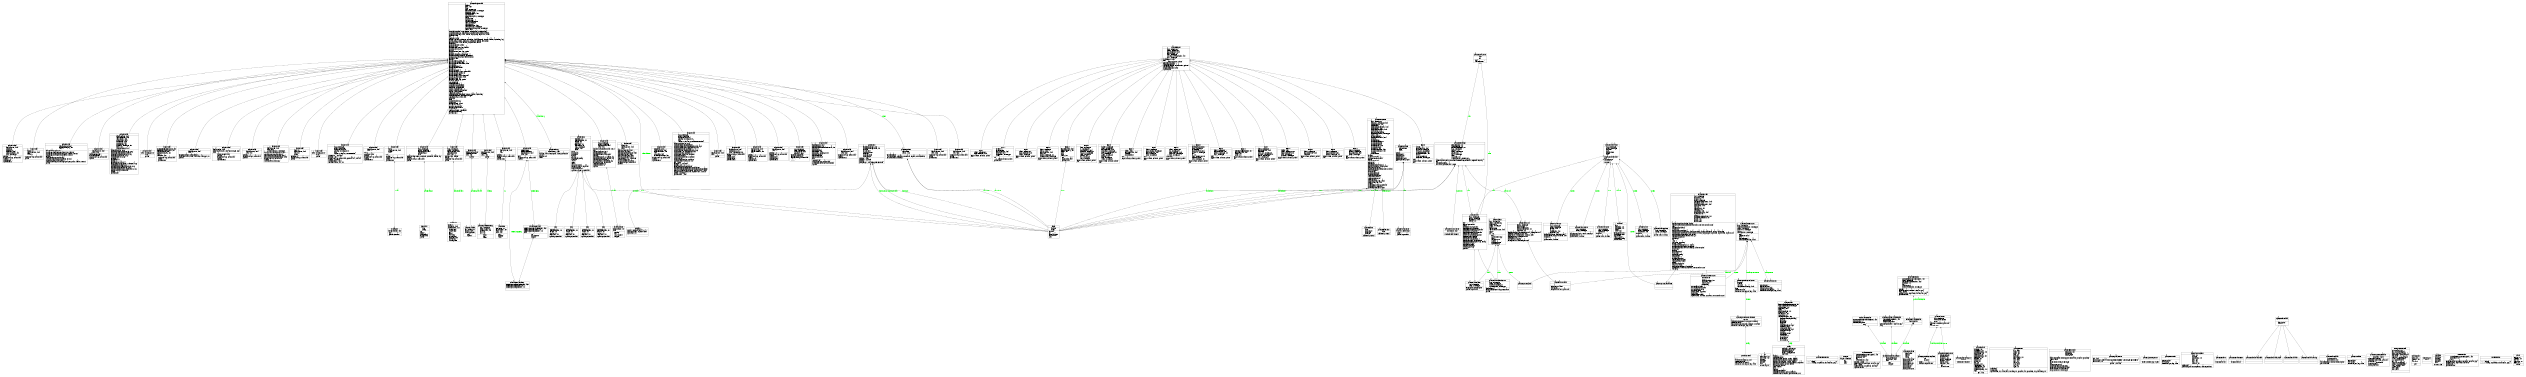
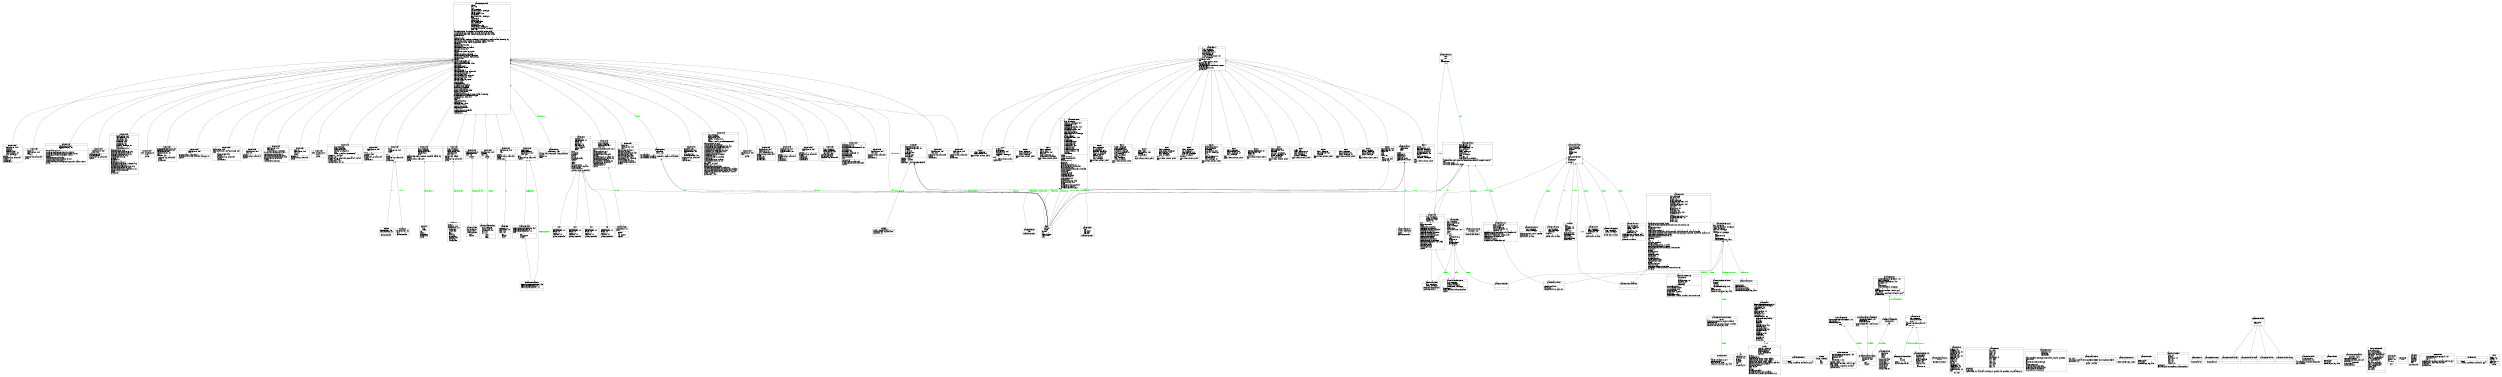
(1380, 169) -> (1074, 169)
(1507, 191) -> (1491, 191)
none -> (386, 232)
